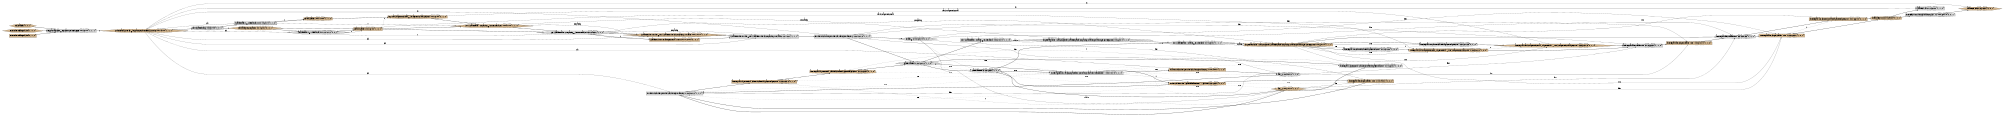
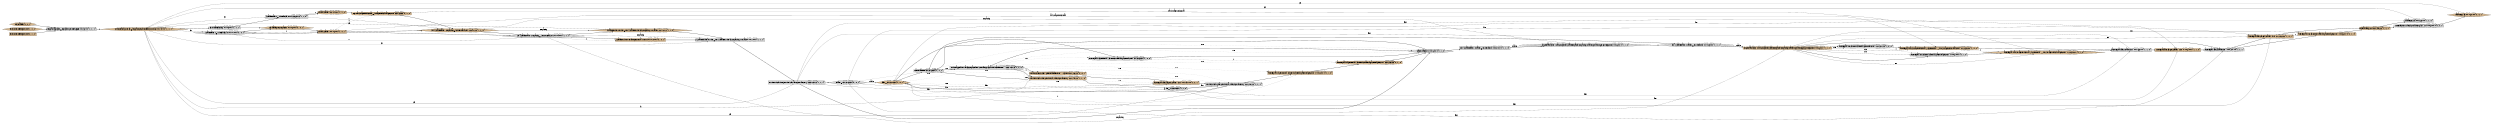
(286, 30) -> (256, 30)
(1527, 80) -> (1637, 24)
